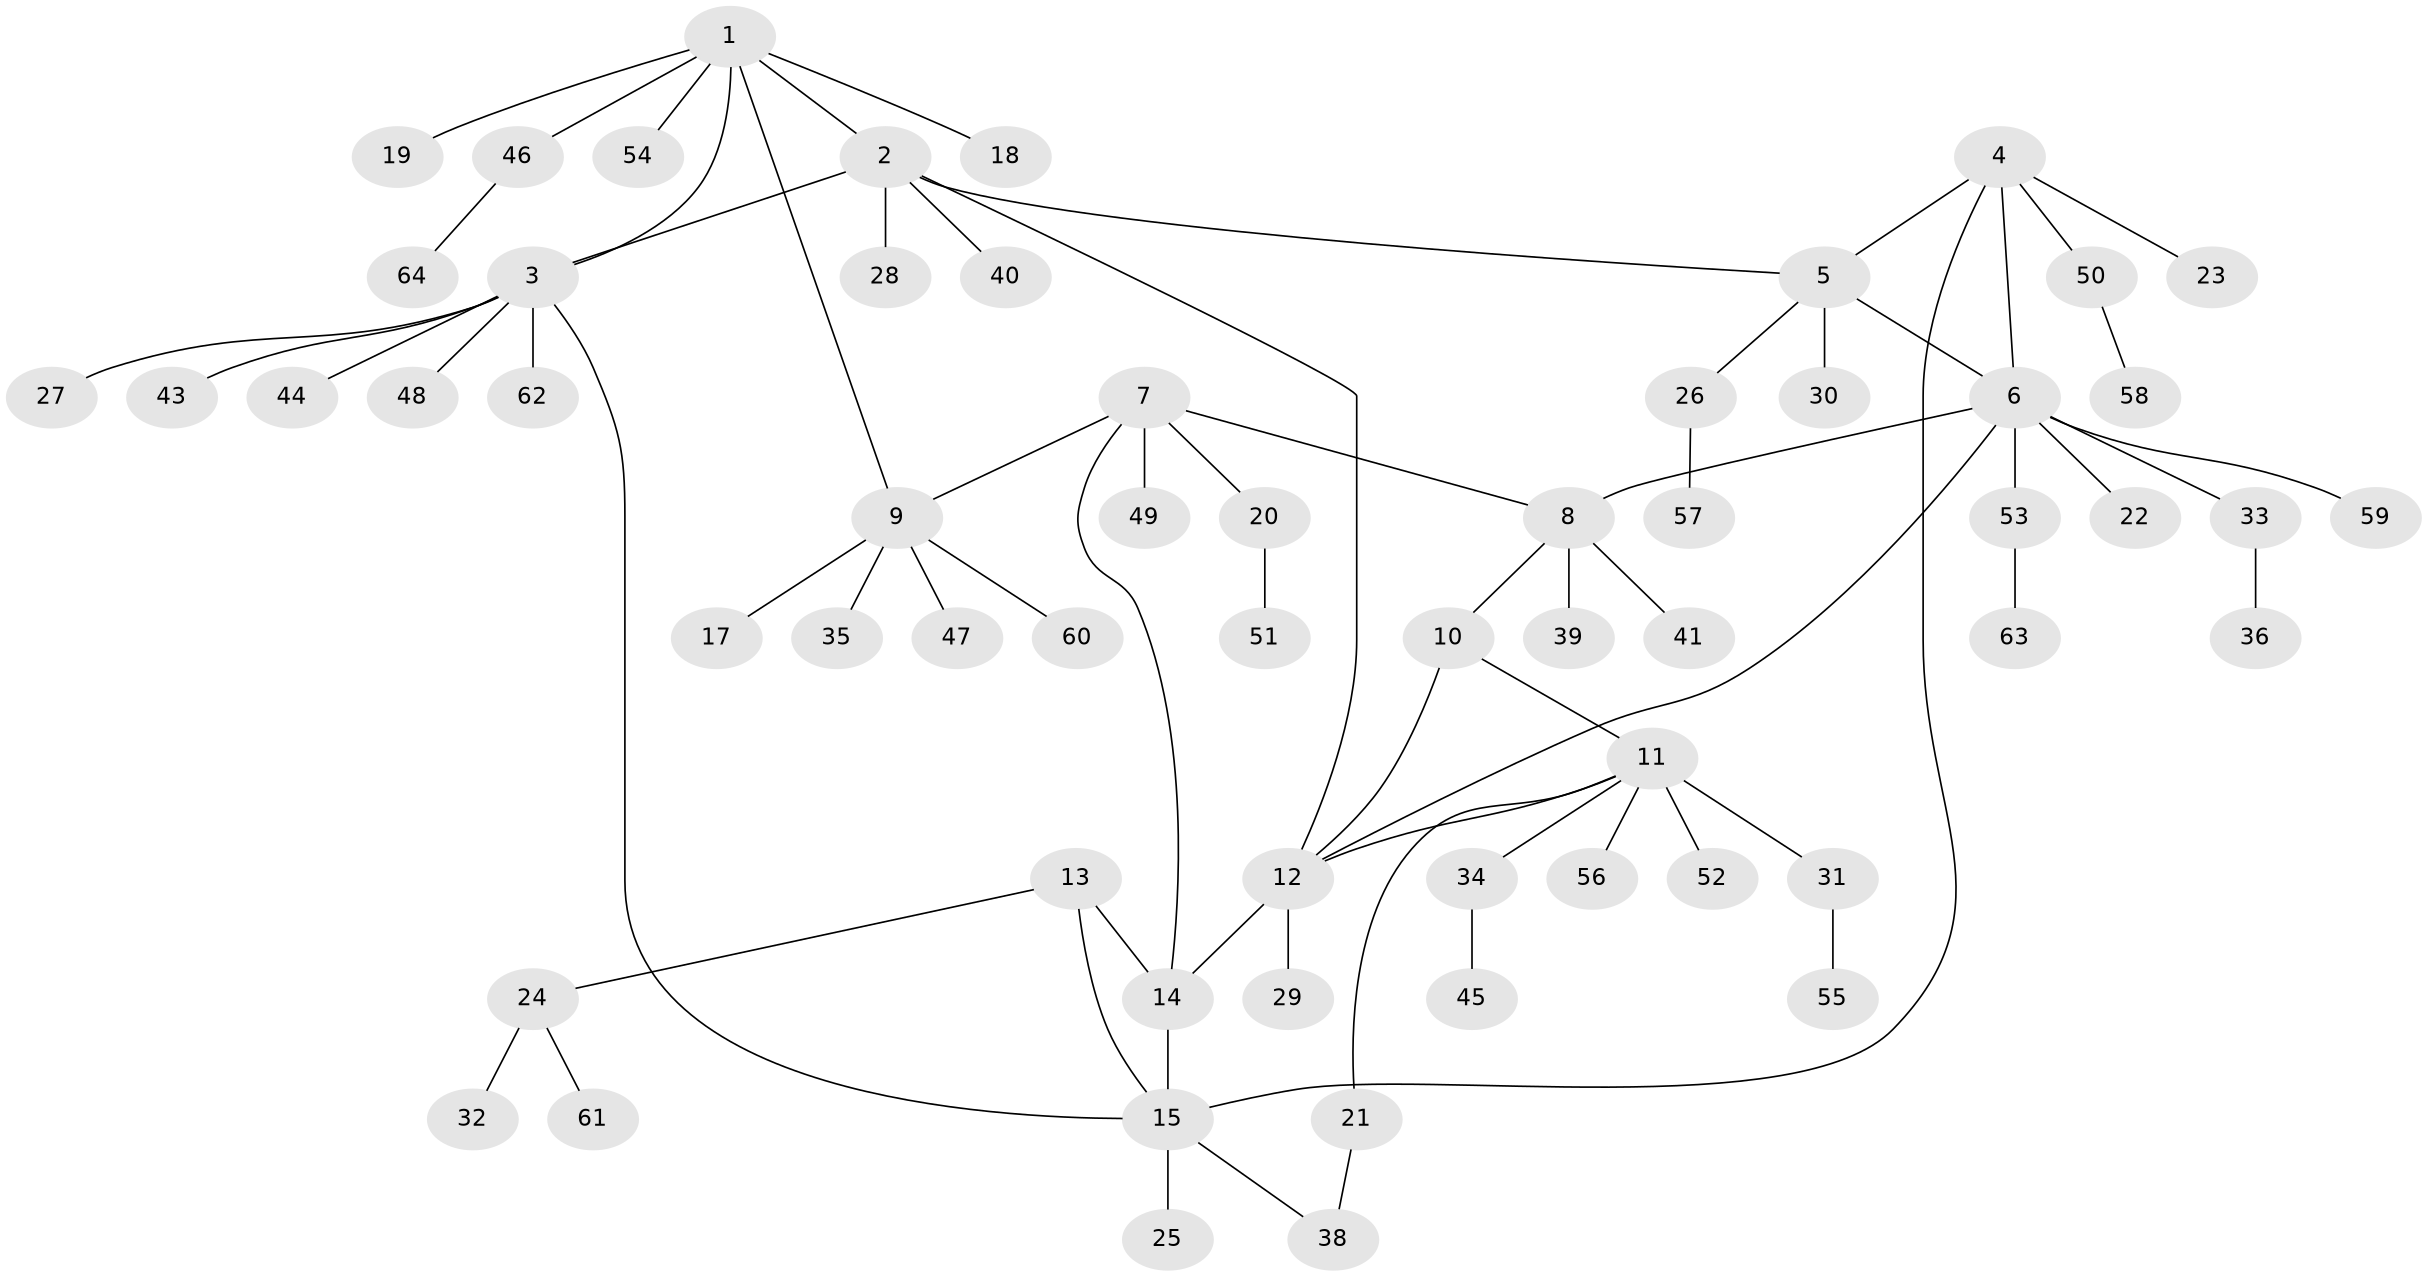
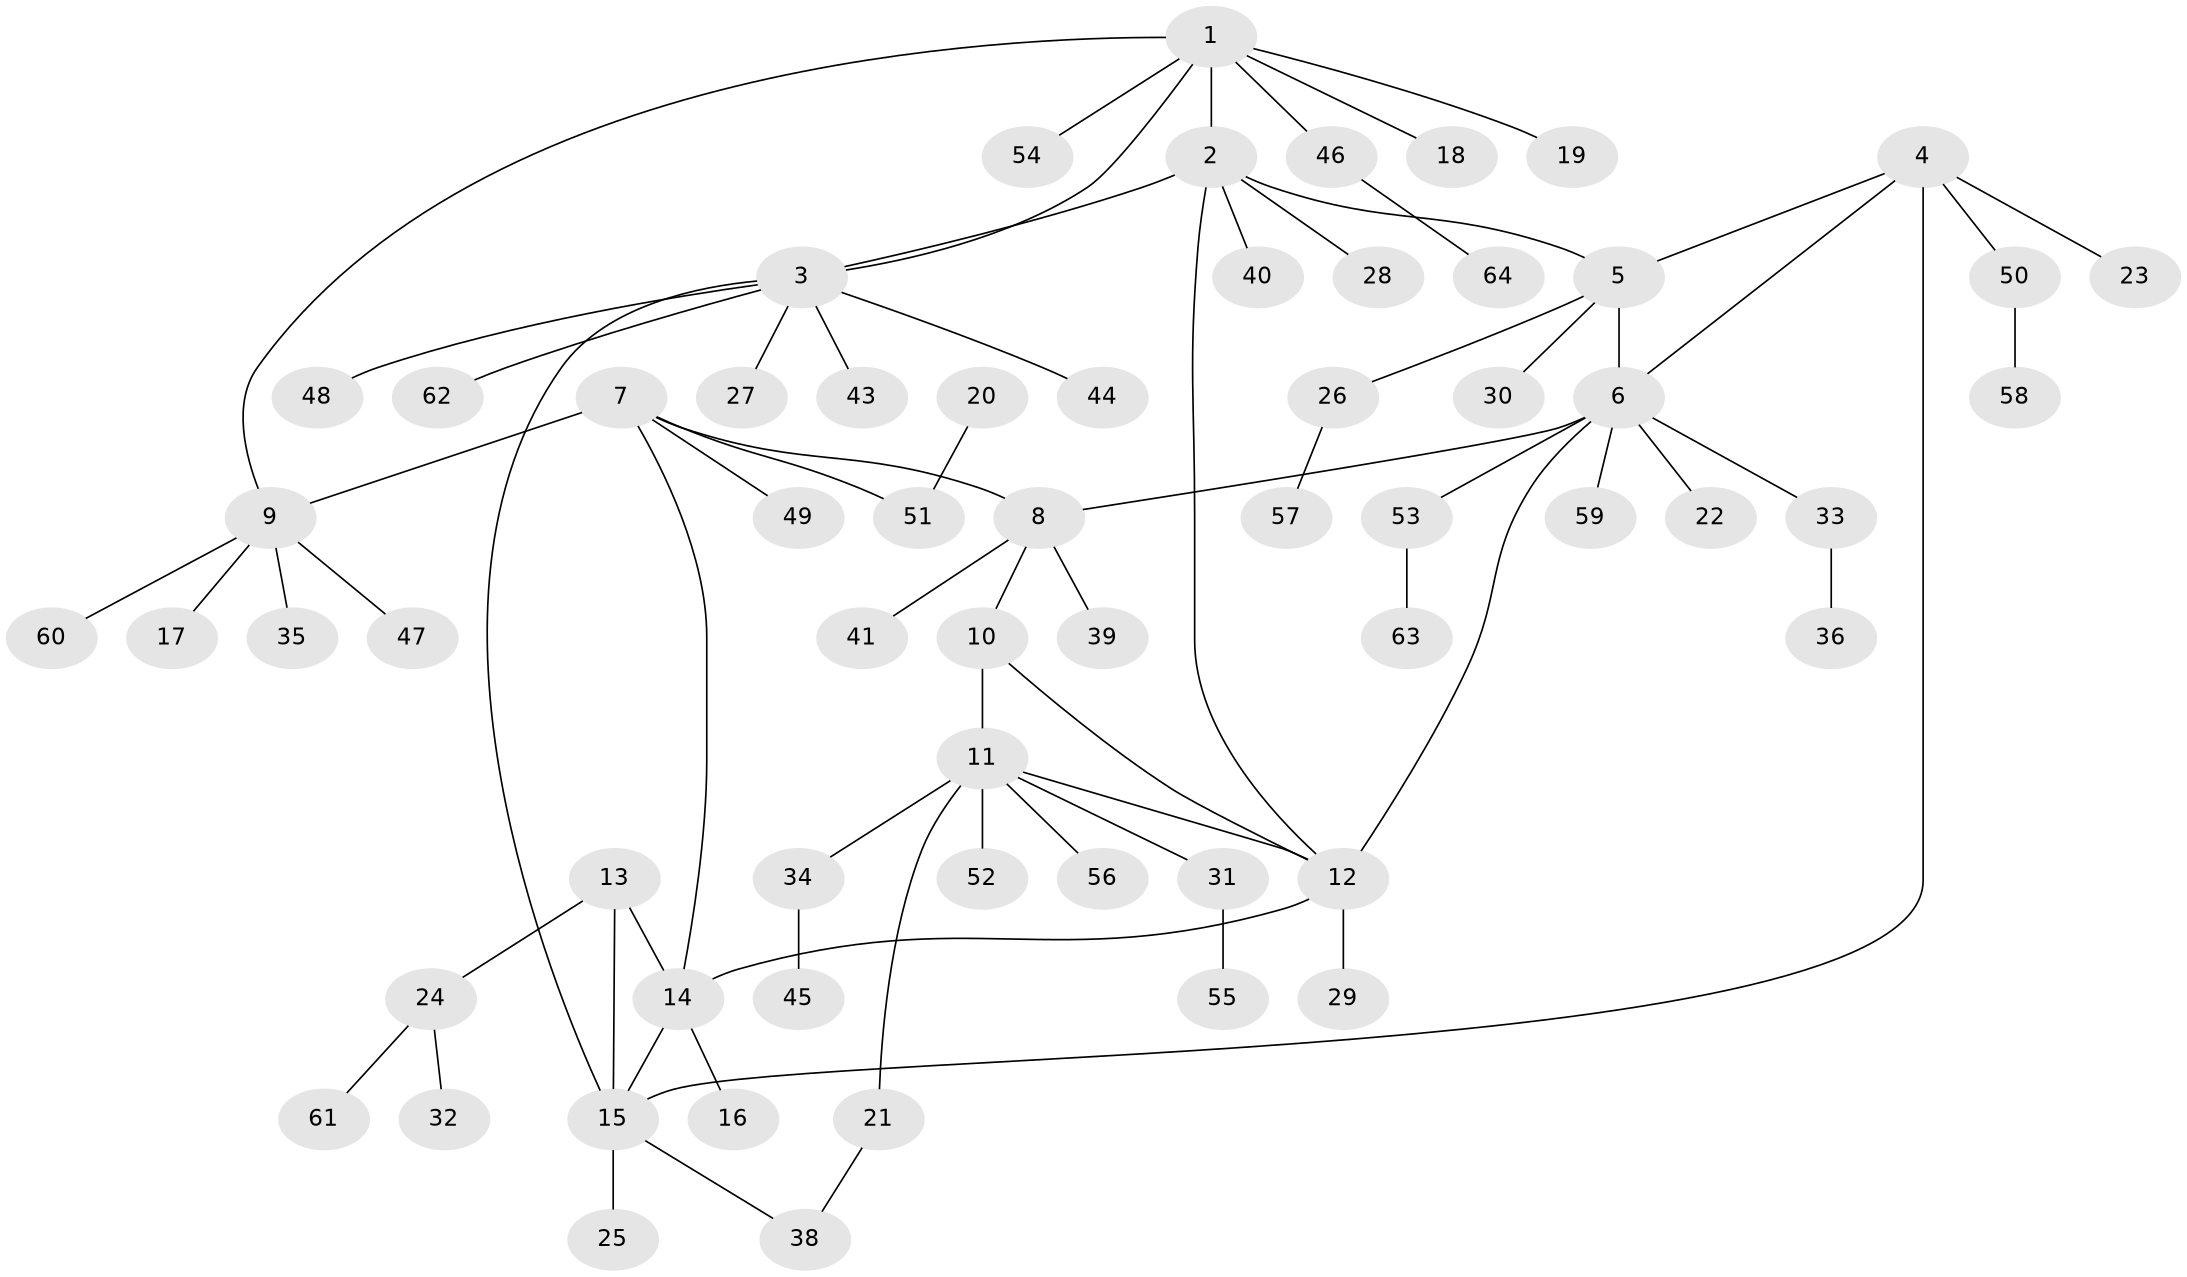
(1204, 458) -> (788, 463)
none -> (733, 1119)
